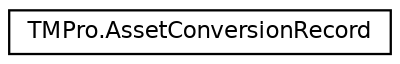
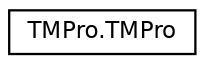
(200, 32) -> (102, 32)
